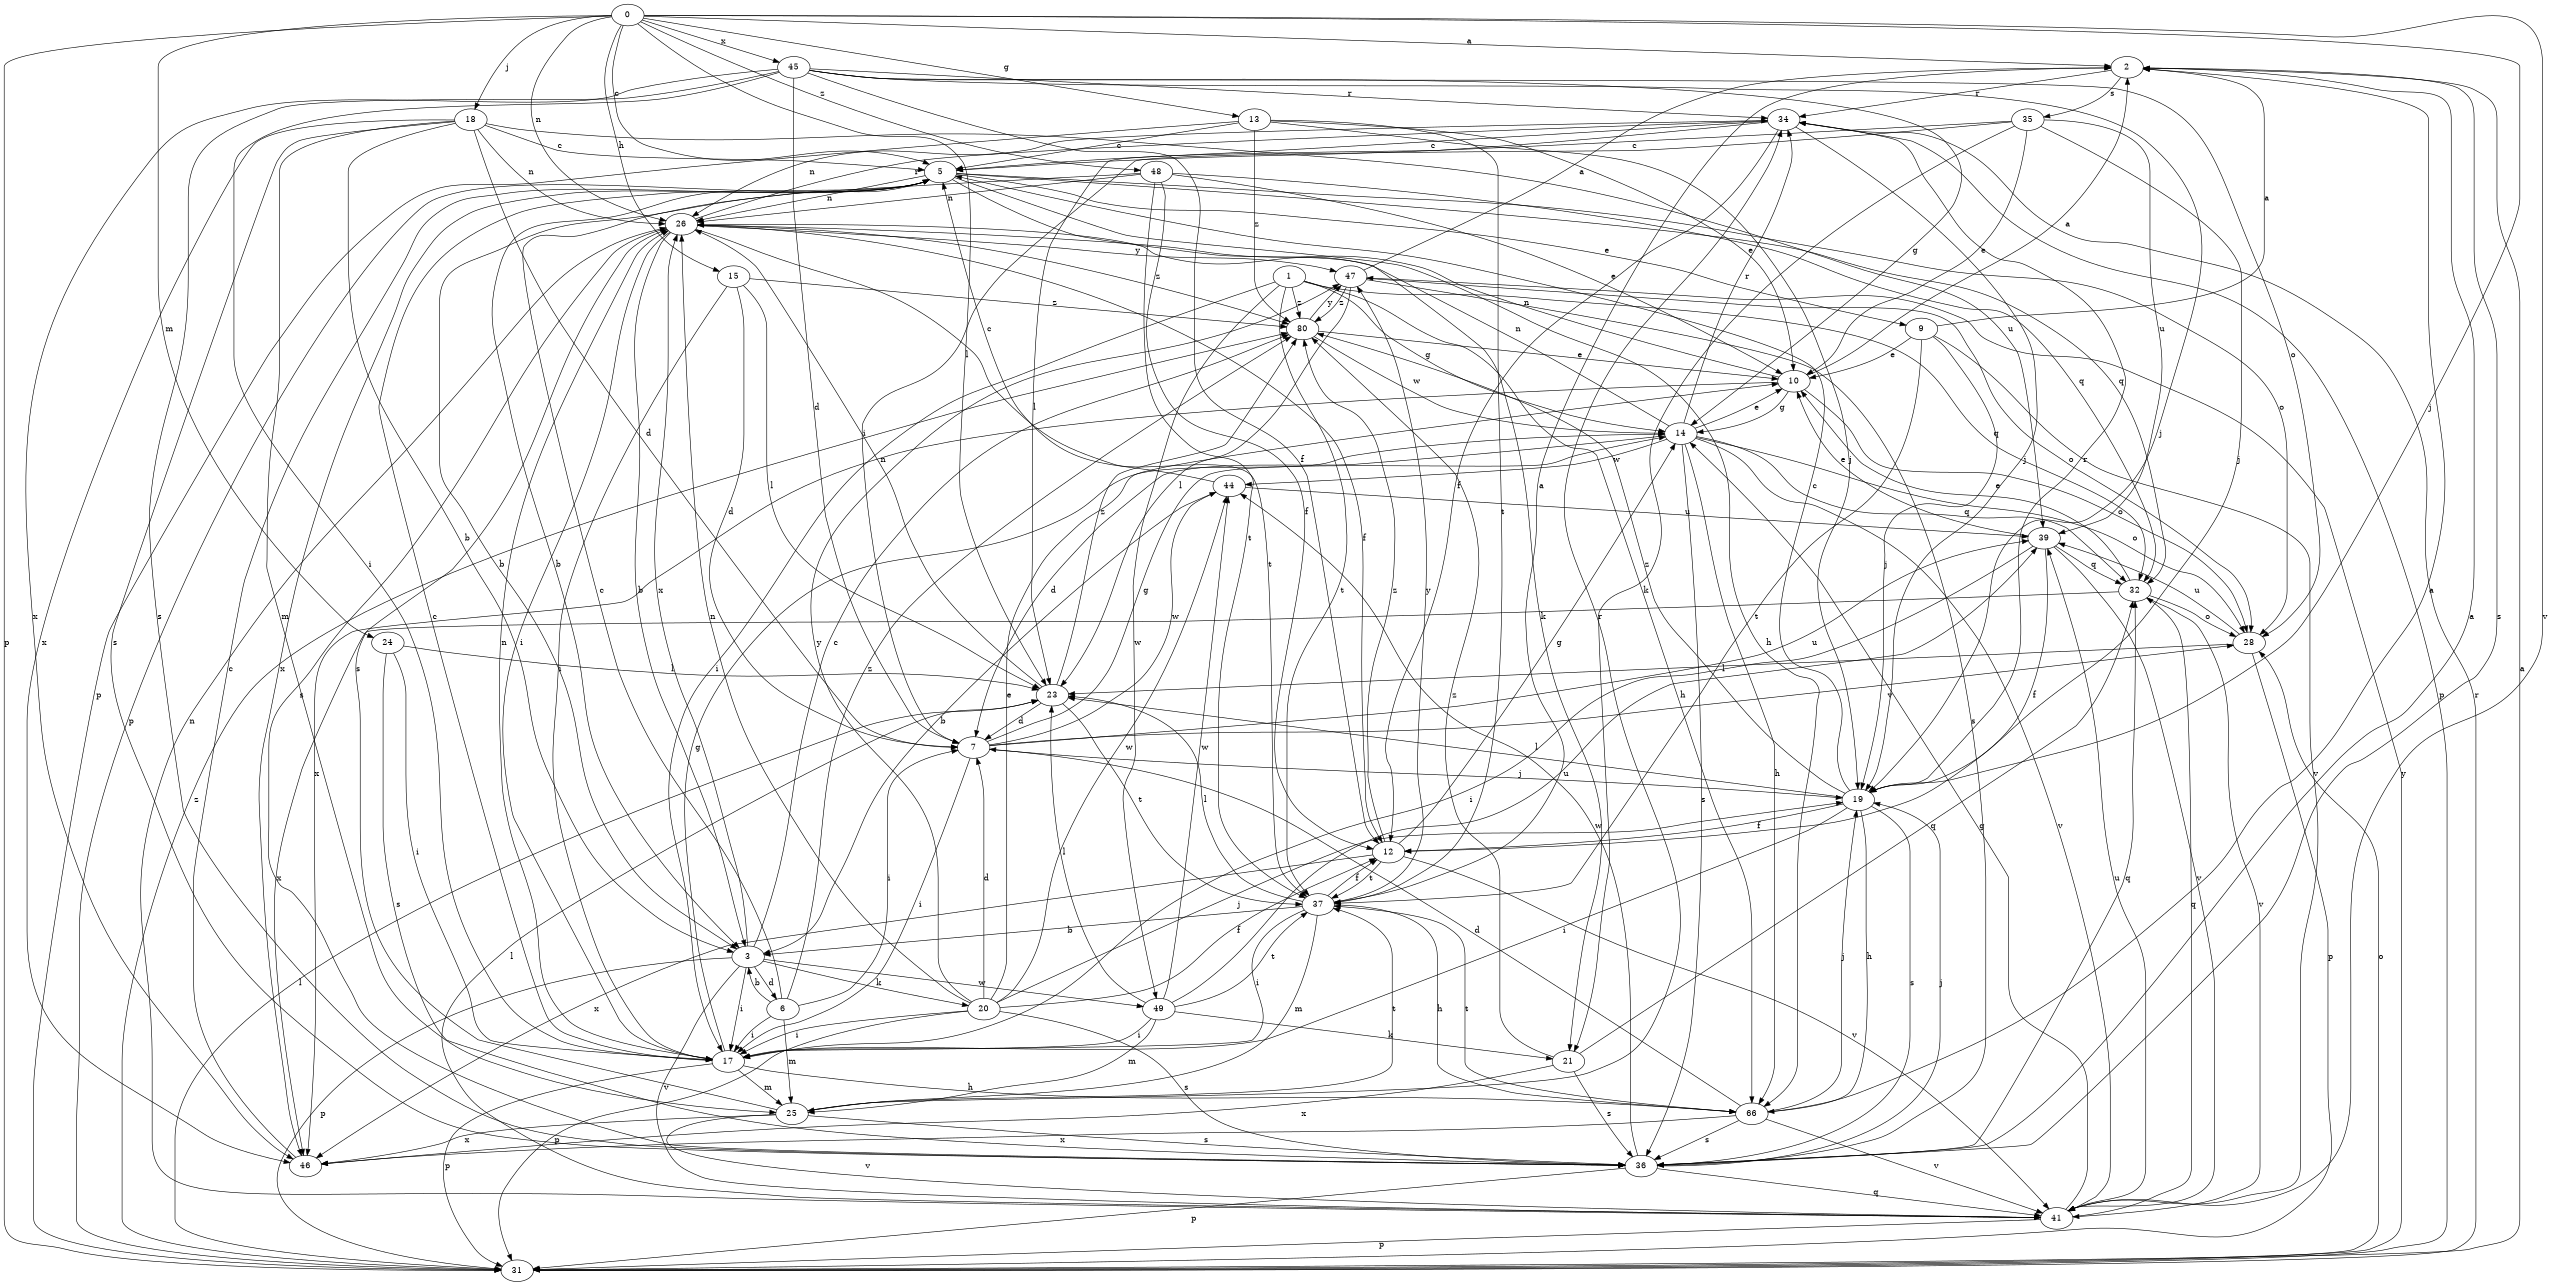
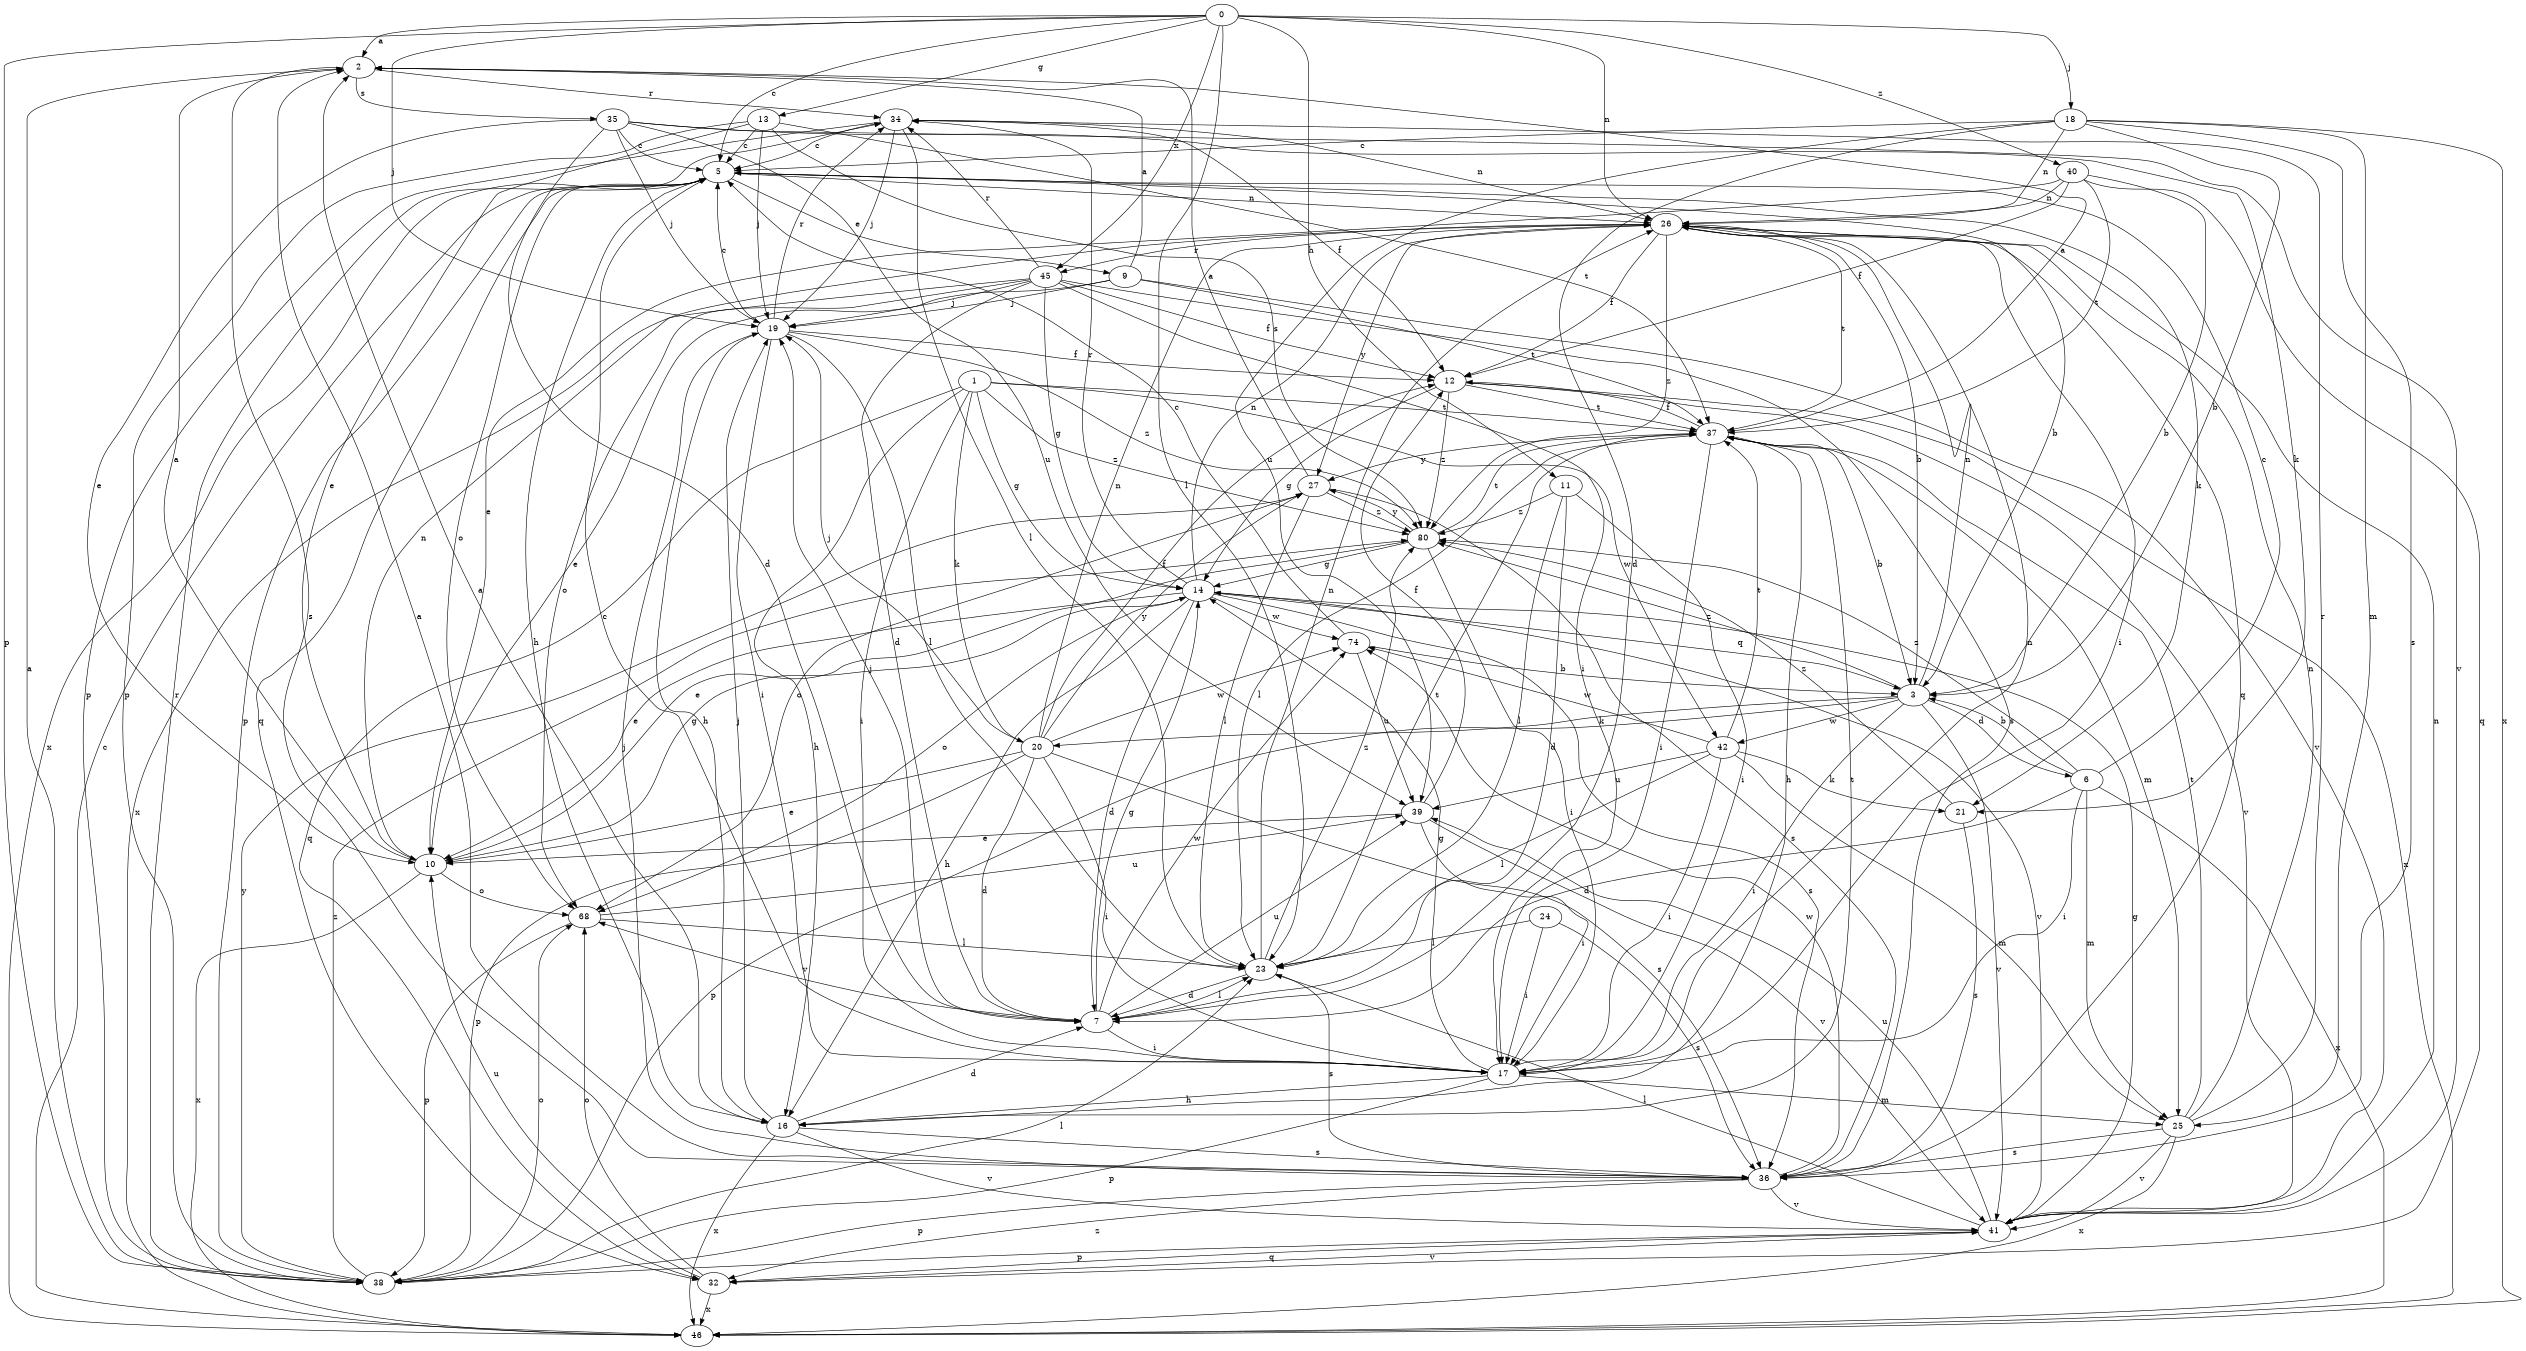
(2335, 36) -> (2176, 169)
(158, 128) -> none
(1224, 142) -> (1225, 243)
(1156, 172) -> (2072, 172)
(1257, 224) -> (1276, 329)
(734, 277) -> (1566, 486)
(1351, 277) -> (1314, 486)
(1417, 381) -> (1327, 564)
(864, 434) -> (768, 564)
none -> (1546, 447)
(1229, 486) -> (1354, 643)
(1998, 486) -> (497, 1074)
(1909, 514) -> (1539, 630)
(2085, 565) -> none
none -> (956, 573)
(661, 591) -> (1968, 460)
(836, 643) -> (1709, 617)
(2249, 643) -> (585, 917)
(358, 669) -> (2311, 669)
(302, 695) -> (2243, 695)
none -> (1565, 795)
(1883, 854) -> none
(889, 878) -> (1587, 891)
(2128, 878) -> (1098, 1231)
none -> (1190, 1002)
(1159, 1009) -> (1723, 748)
(1904, 1064) -> (1411, 1157)
(1752, 1114) -> (783, 1126)
(942, 1122) -> (1970, 1317)
(1876, 1192) -> (1797, 1205)
(517, 1271) -> (379, 1283)
